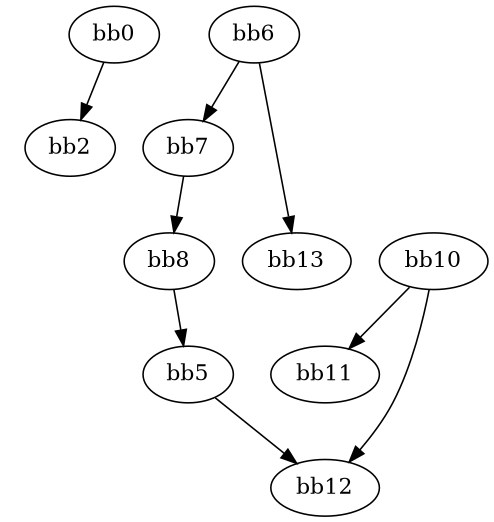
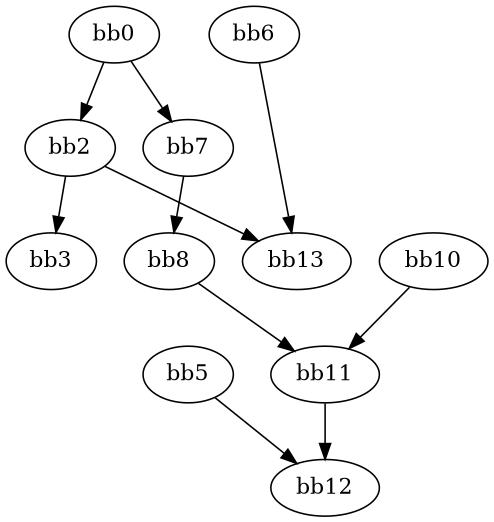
(225, 84) -> (147, 85)
none -> (167, 197)
none -> (51, 261)
(177, 310) -> (240, 313)
(405, 375) -> (325, 423)
